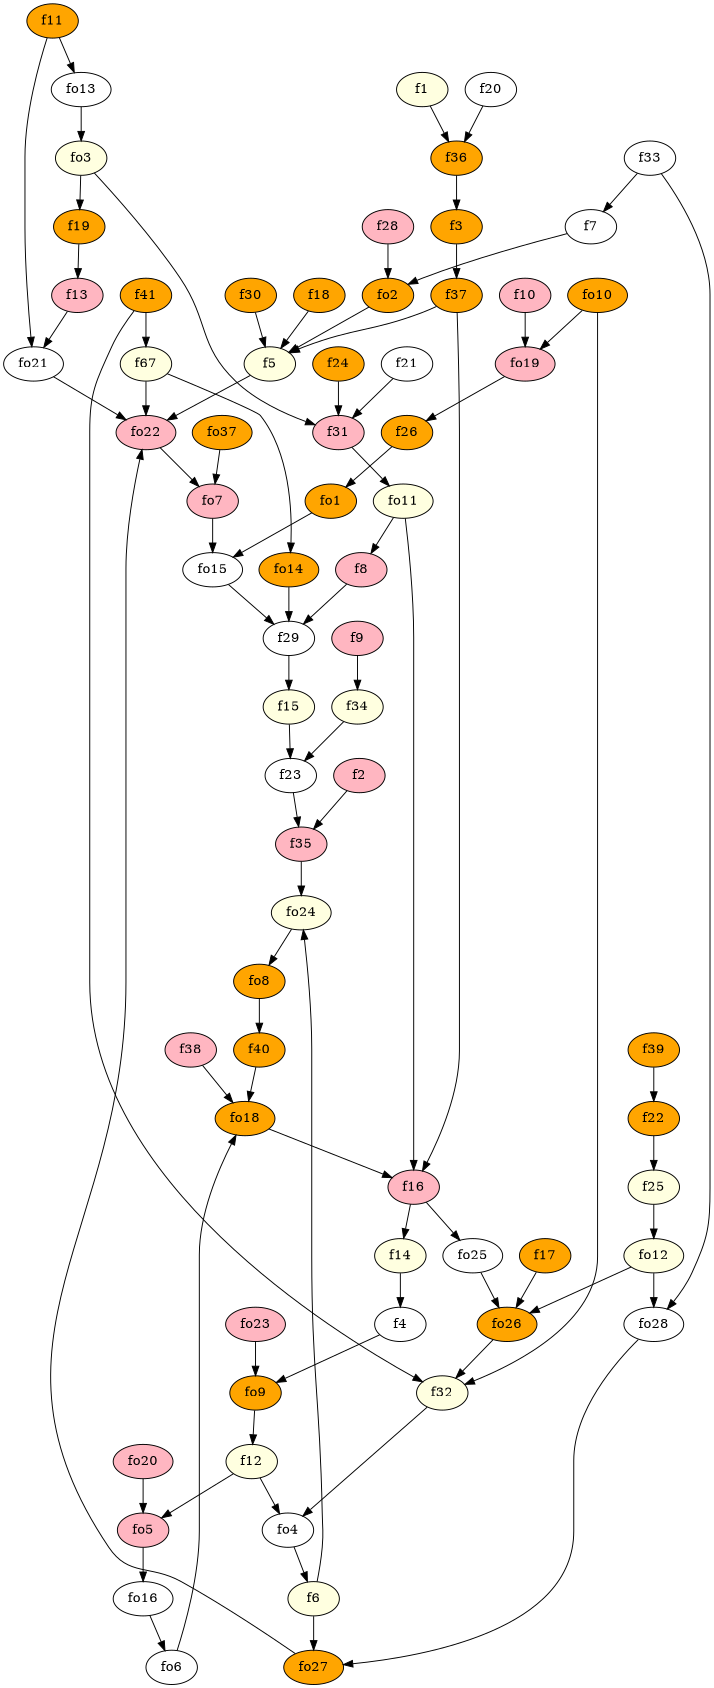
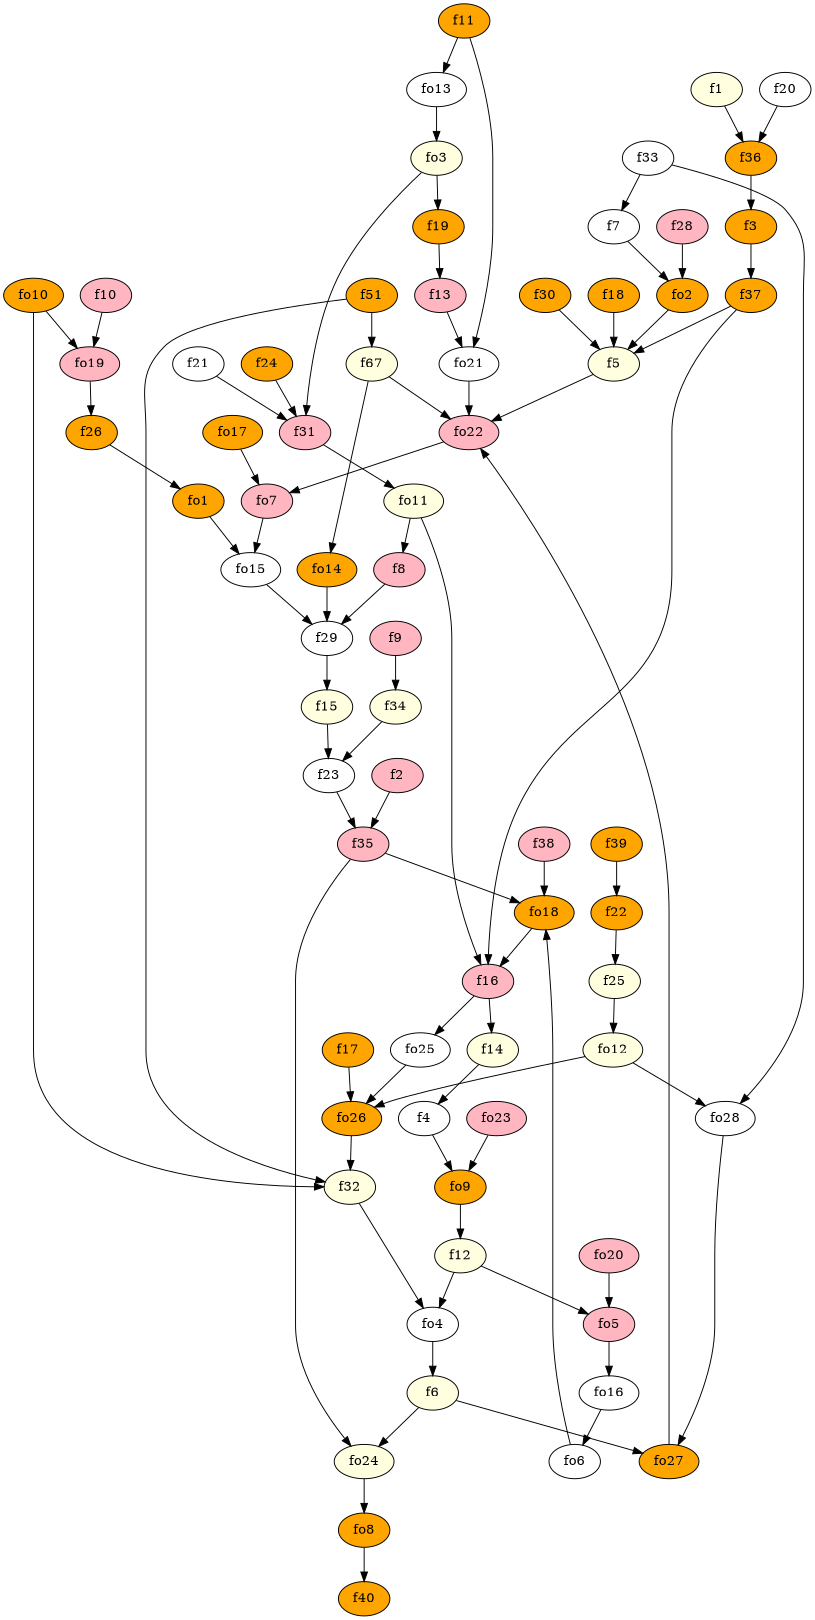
(146, 295) -> (372, 295)
(222, 433) -> (233, 433)
(253, 1079) -> (448, 876)
